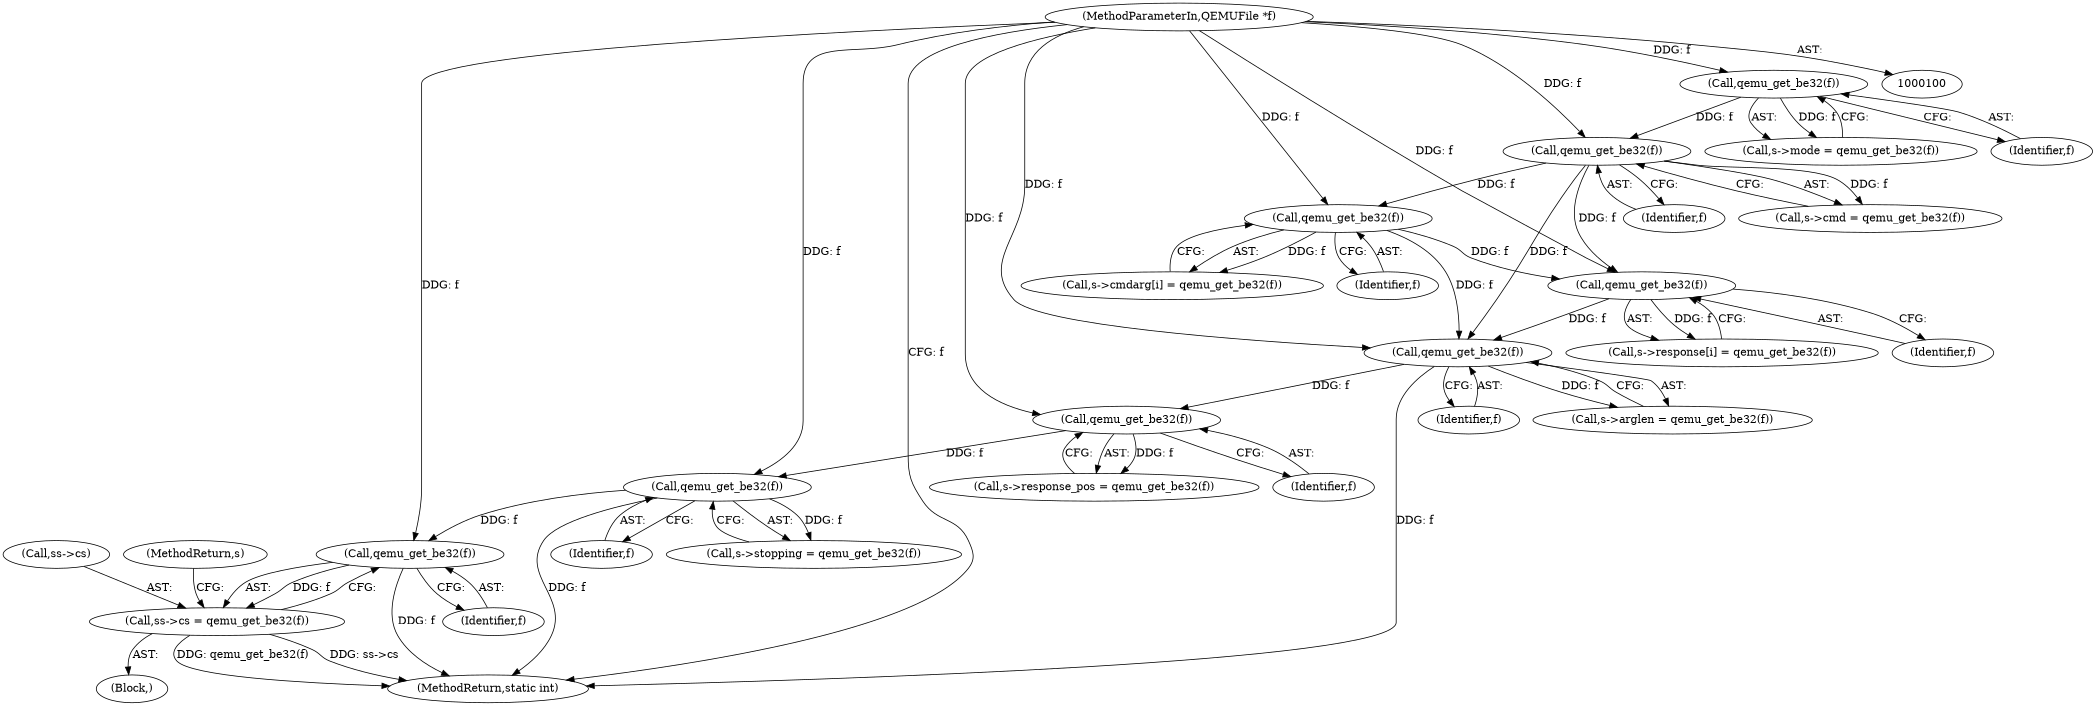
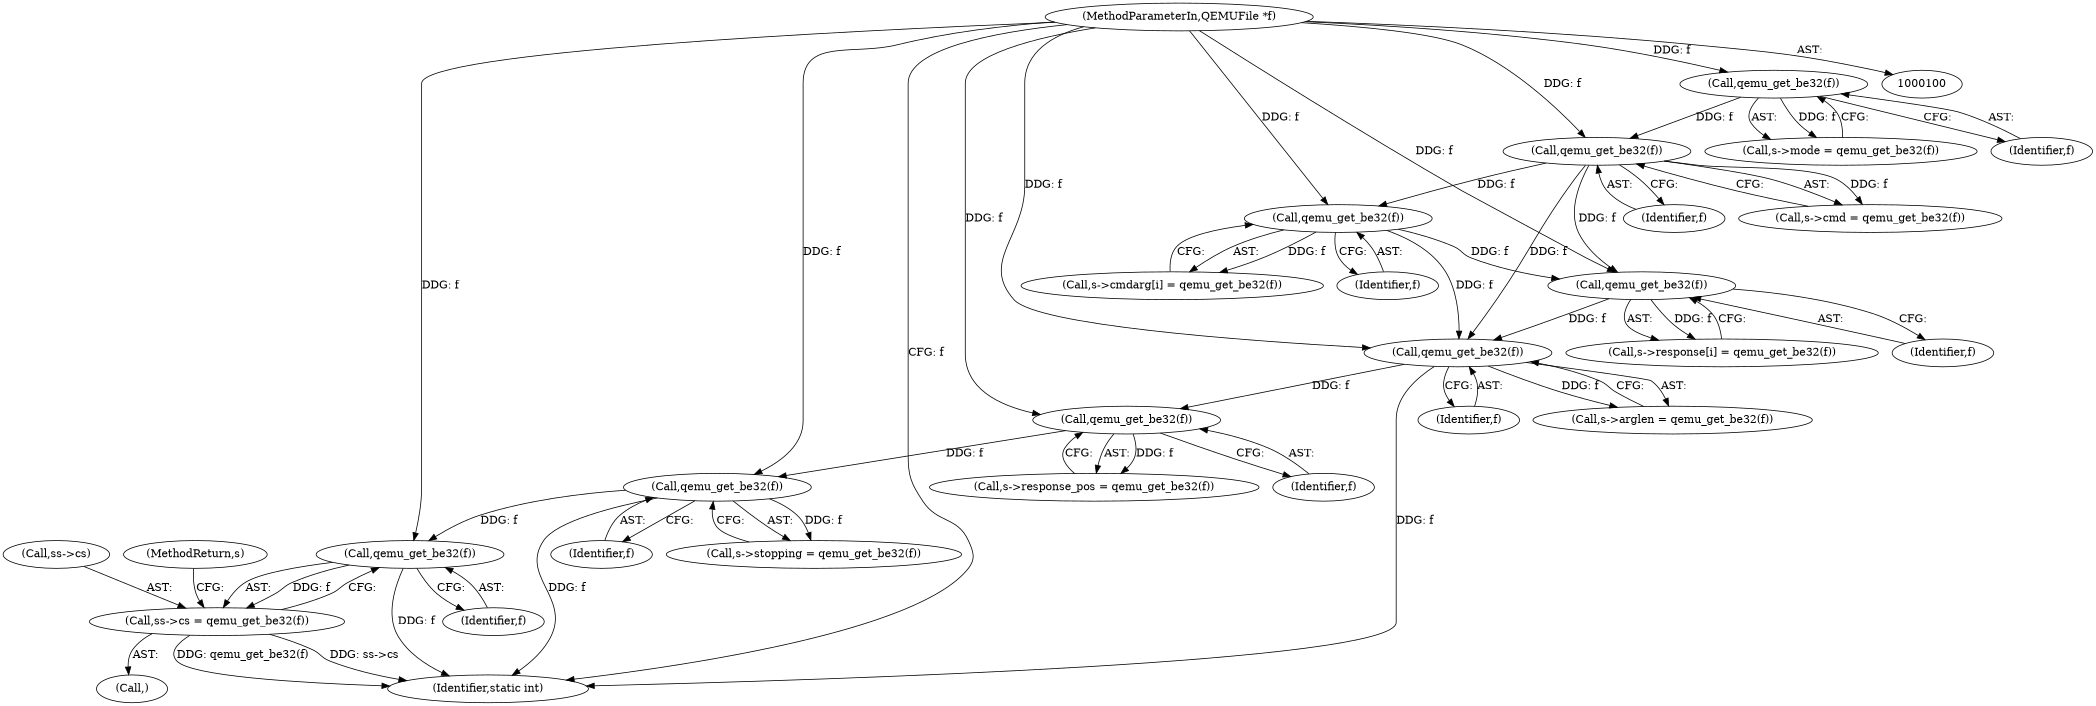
(132, 689) -> (132, 689)
(488, 689) -> (488, 689)
